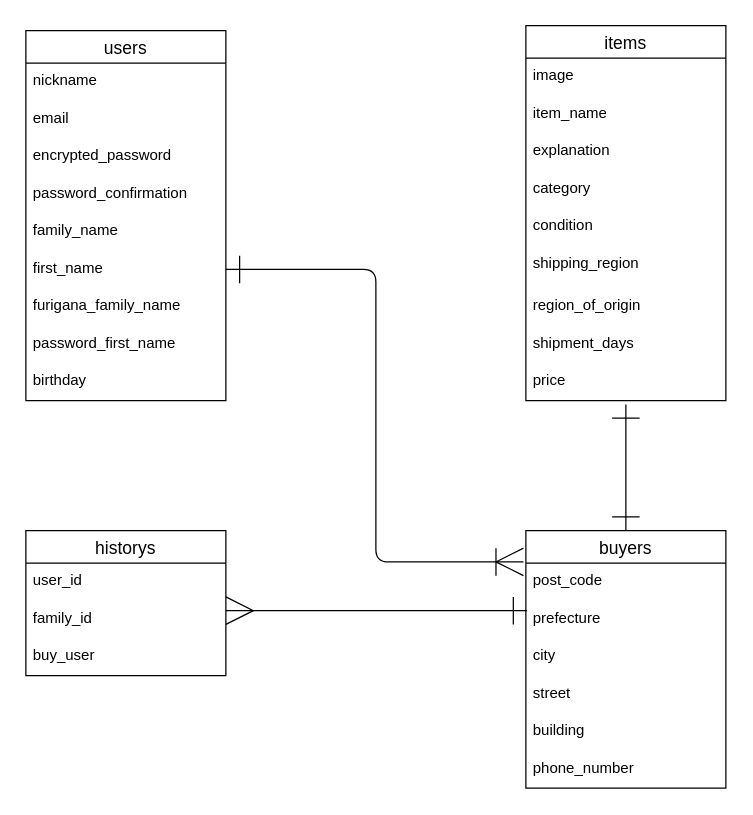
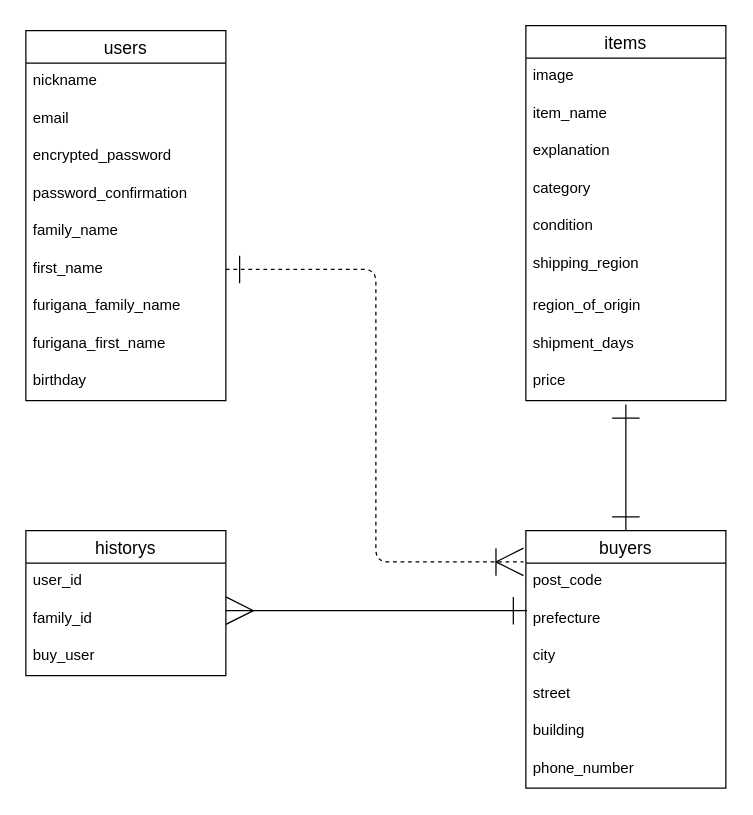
(110, 343) -> (108, 343)
(376, 414) -> (376, 414)
